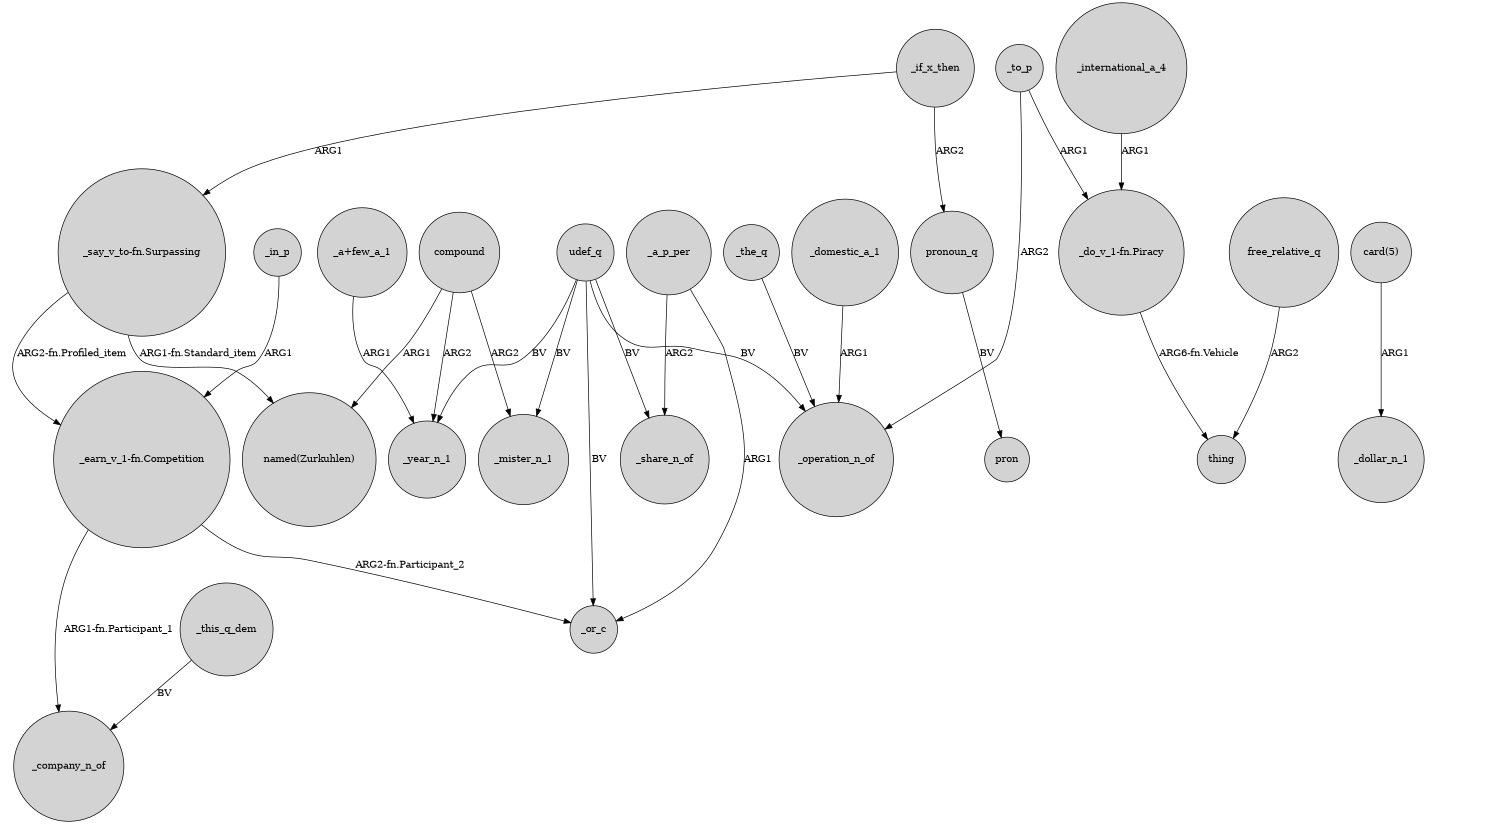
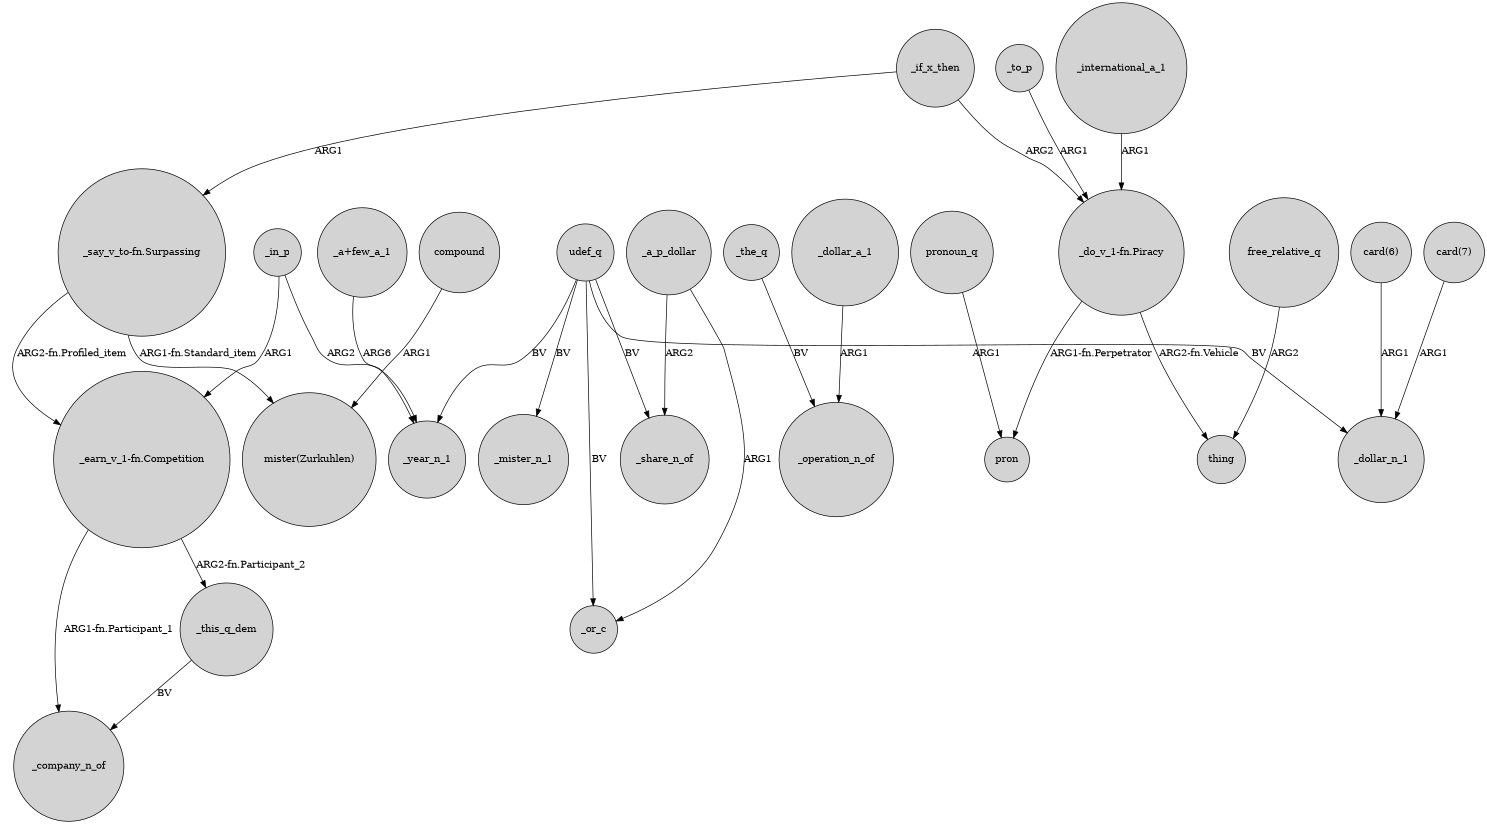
(1121, 68) -> (1121, 68)
(936, 156) -> (1017, 151)
(669, 253) -> (669, 253)
(845, 253) -> (845, 253)
(1381, 253) -> (1381, 253)
none -> (1454, 253)
(1015, 289) -> none
(686, 347) -> (962, 345)
(490, 350) -> none
(444, 353) -> (335, 363)
(377, 354) -> (377, 354)
(987, 354) -> (987, 354)
(1199, 354) -> (1199, 354)
none -> (1043, 363)
(309, 460) -> (309, 460)
(380, 576) -> (192, 560)
